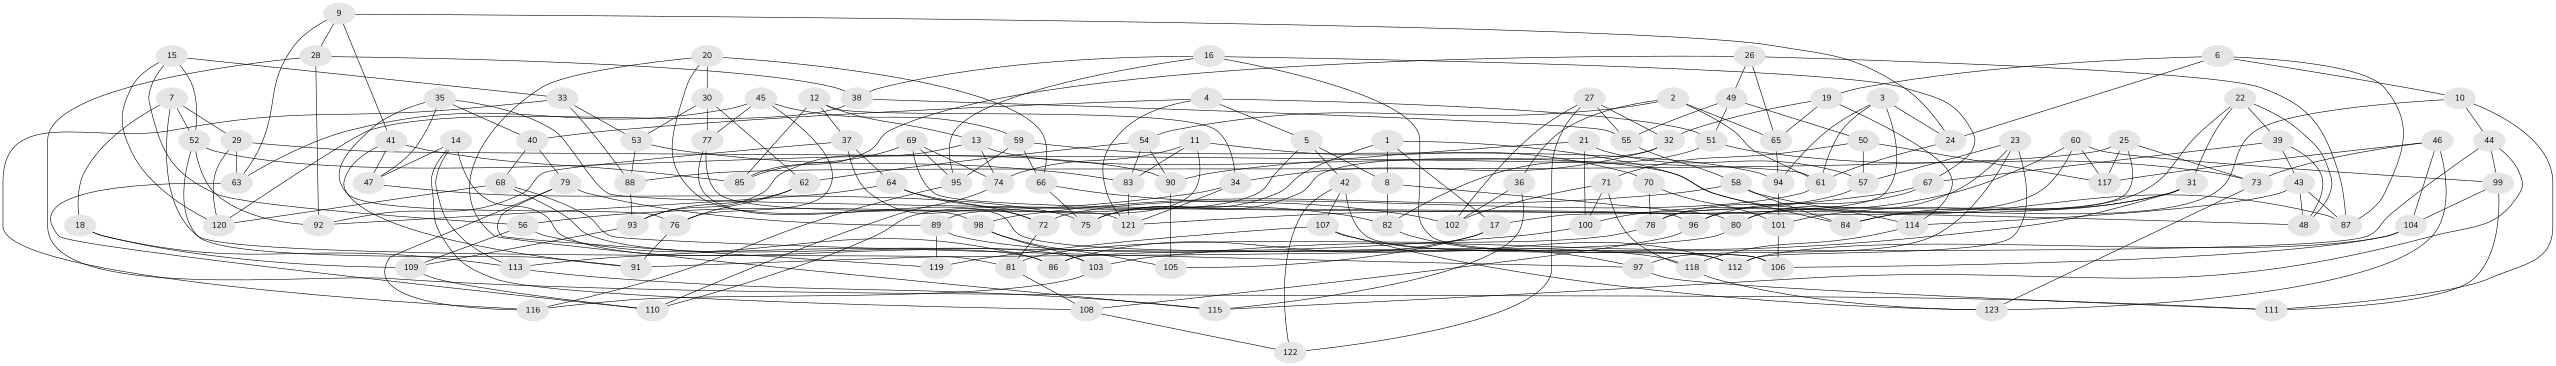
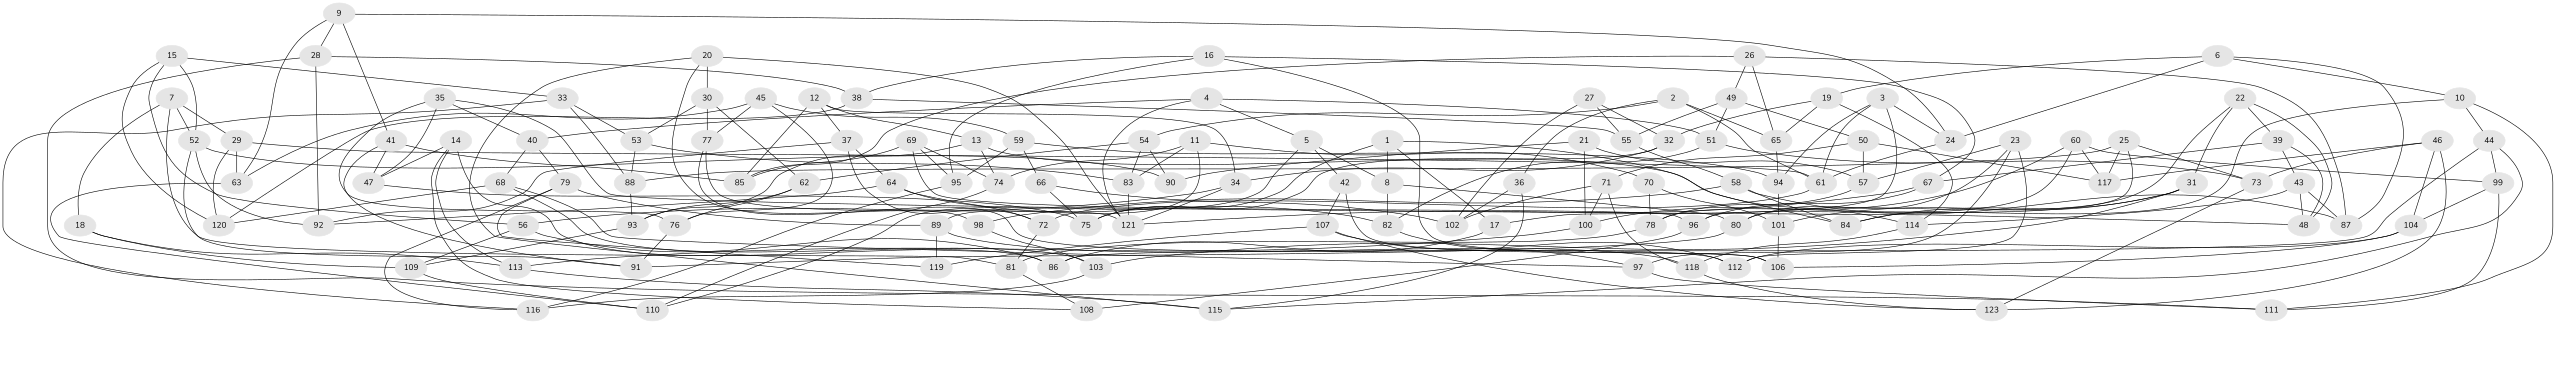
(899, 78) -> (949, 79)
(1171, 268) -> none
(1290, 353) -> none
